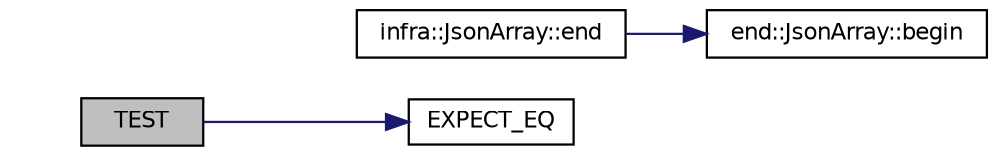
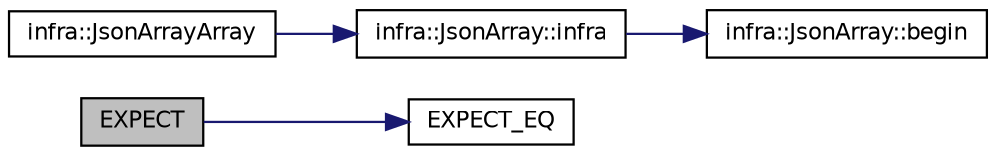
none -> (142, 34)
(491, 34) -> (491, 34)
(847, 34) -> (847, 34)
(142, 122) -> (142, 122)
